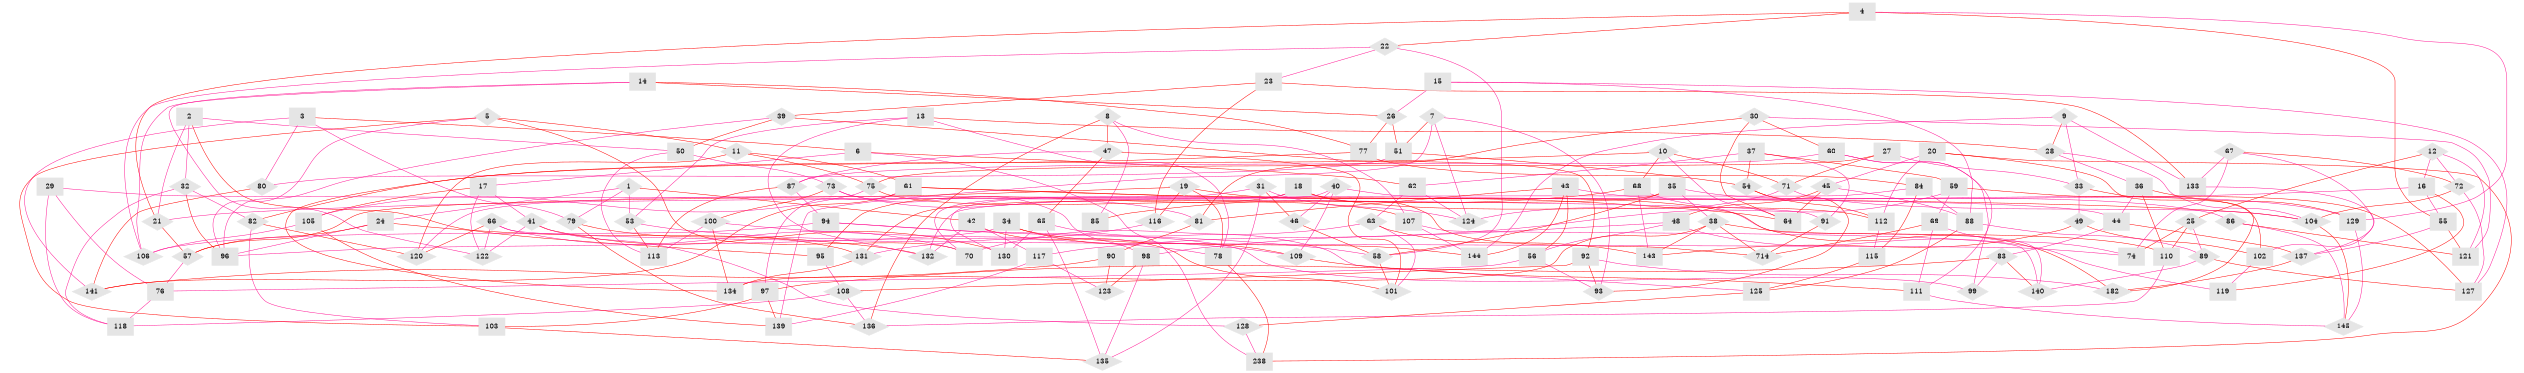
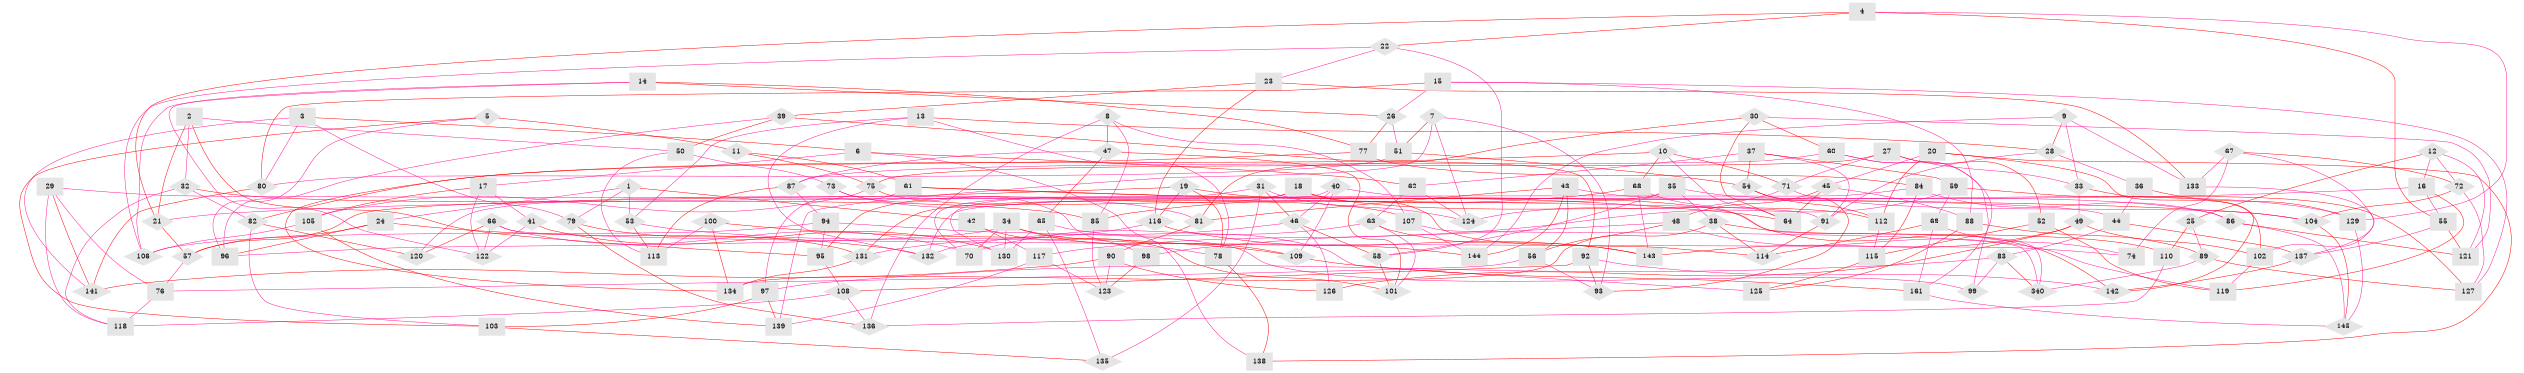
none -> (816, 93)
(1395, 135) -> (1395, 135)
(615, 159) -> (988, 239)
(552, 162) -> none
(1838, 167) -> (1838, 167)
(168, 168) -> (168, 168)
(973, 184) -> (973, 184)
(1896, 186) -> (1896, 186)
(2168, 189) -> (1929, 170)
(1944, 204) -> (2078, 205)
(772, 205) -> none
none -> (2042, 222)
(2153, 222) -> none
(195, 224) -> (462, 201)
(1103, 236) -> (823, 239)
(2095, 236) -> (2095, 236)
(1004, 237) -> (1004, 237)
(1492, 238) -> (1492, 238)
(1684, 238) -> (1400, 244)
(2164, 238) -> none
(293, 241) -> (293, 241)
(948, 241) -> (1109, 234)
(1574, 242) -> (1574, 242)
none -> (1093, 257)
(1763, 257) -> (1763, 257)
(1323, 267) -> (1323, 267)
(1108, 273) -> (1108, 273)
(528, 279) -> (70, 240)
none -> (1329, 292)
(1917, 292) -> (1917, 292)
(2038, 292) -> (2038, 292)
(2113, 292) -> (2113, 292)
(1125, 310) -> none
(1243, 327) -> none
(1259, 362) -> (1259, 362)
